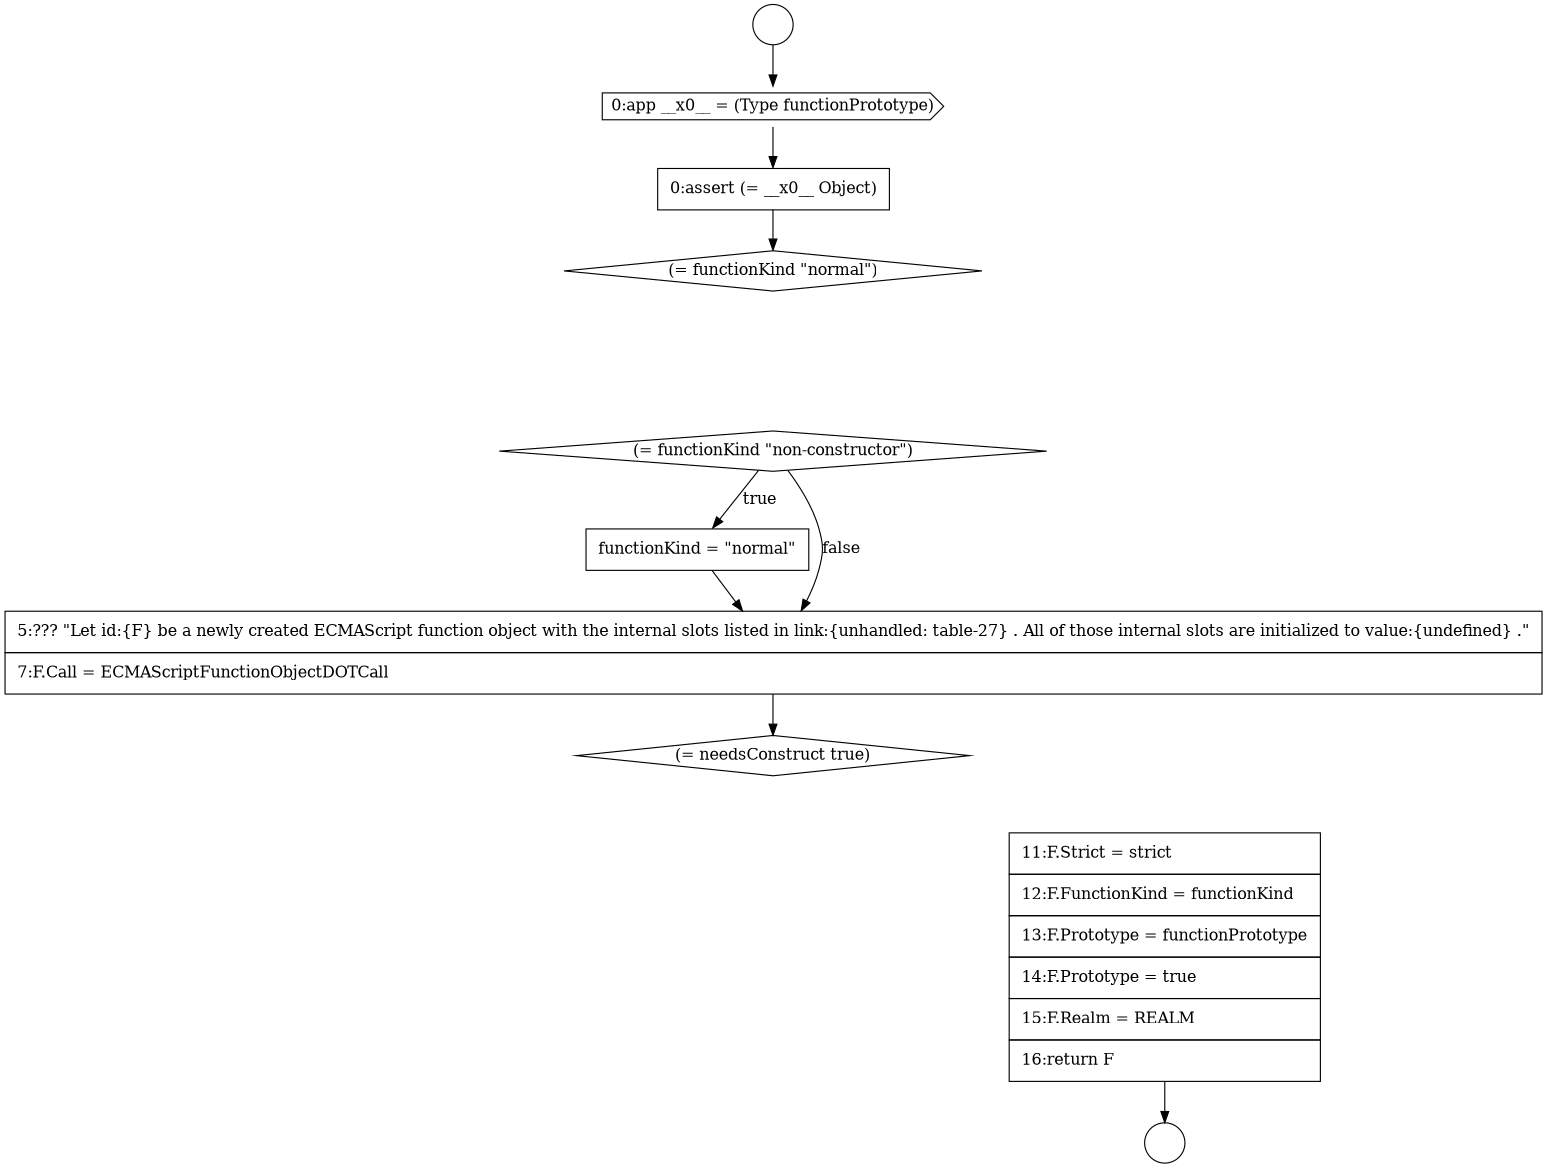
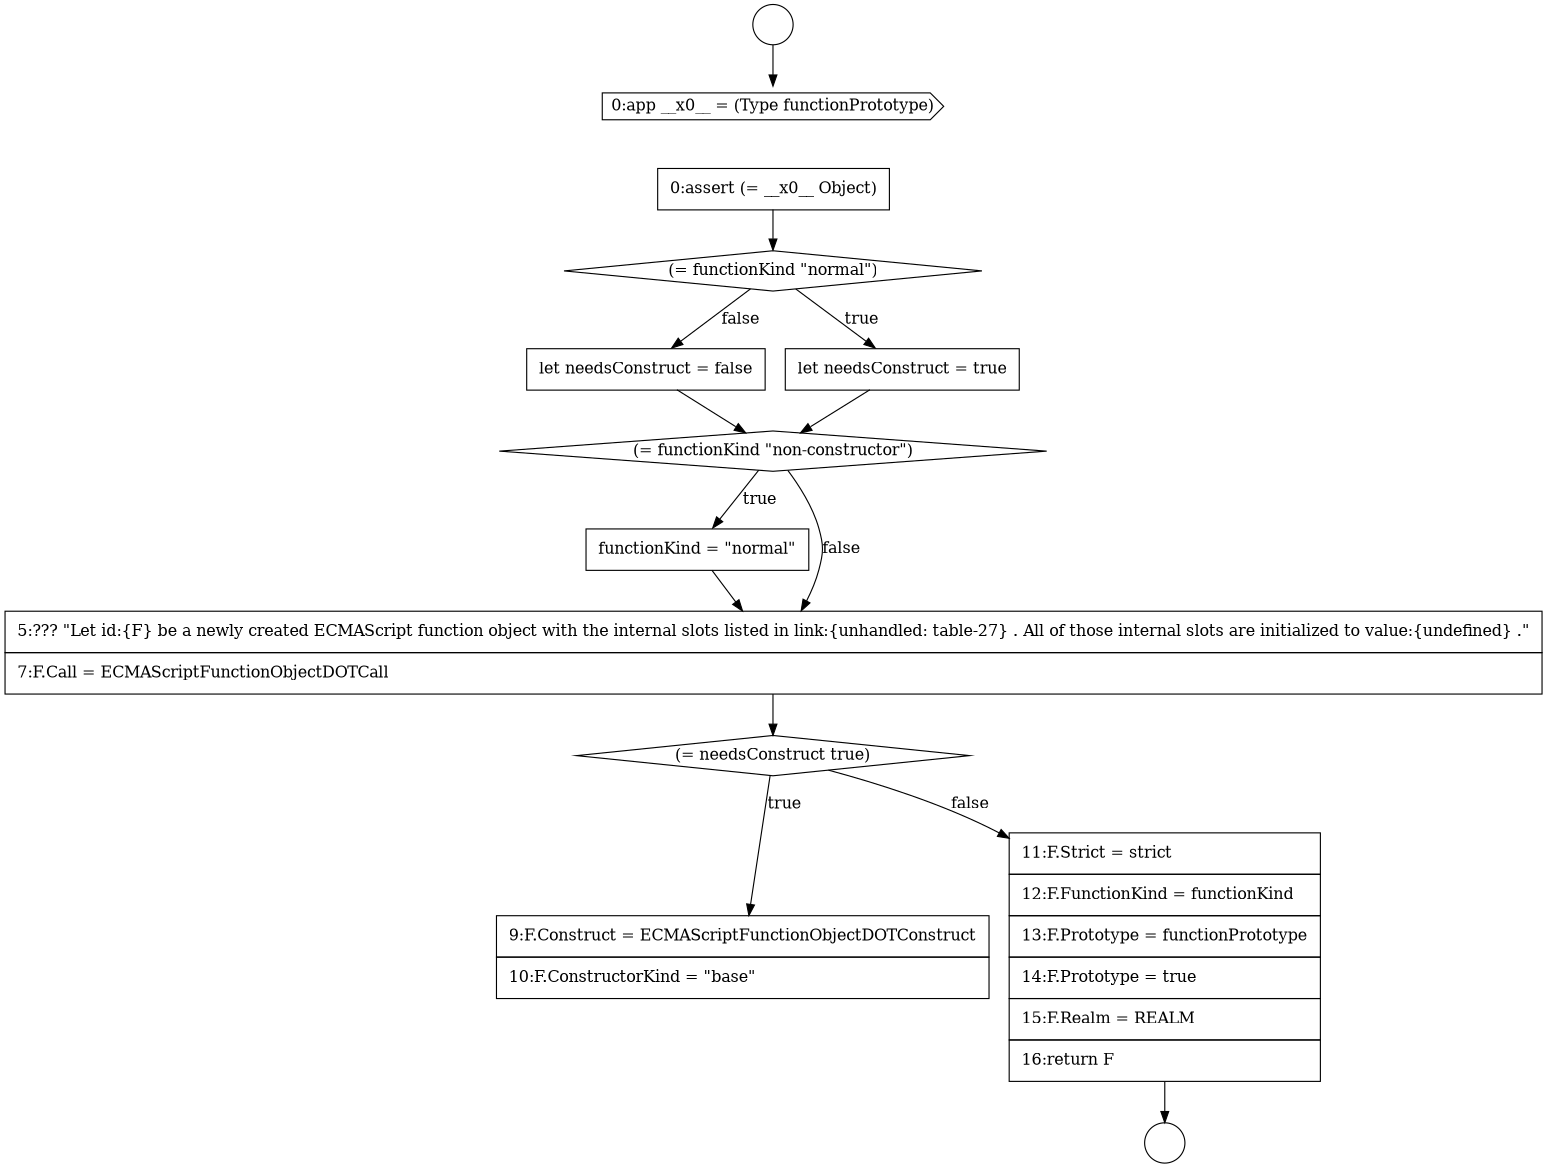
(773, 142) -> none
none -> (645, 369)
none -> (902, 369)
none -> (916, 797)
none -> (743, 957)
